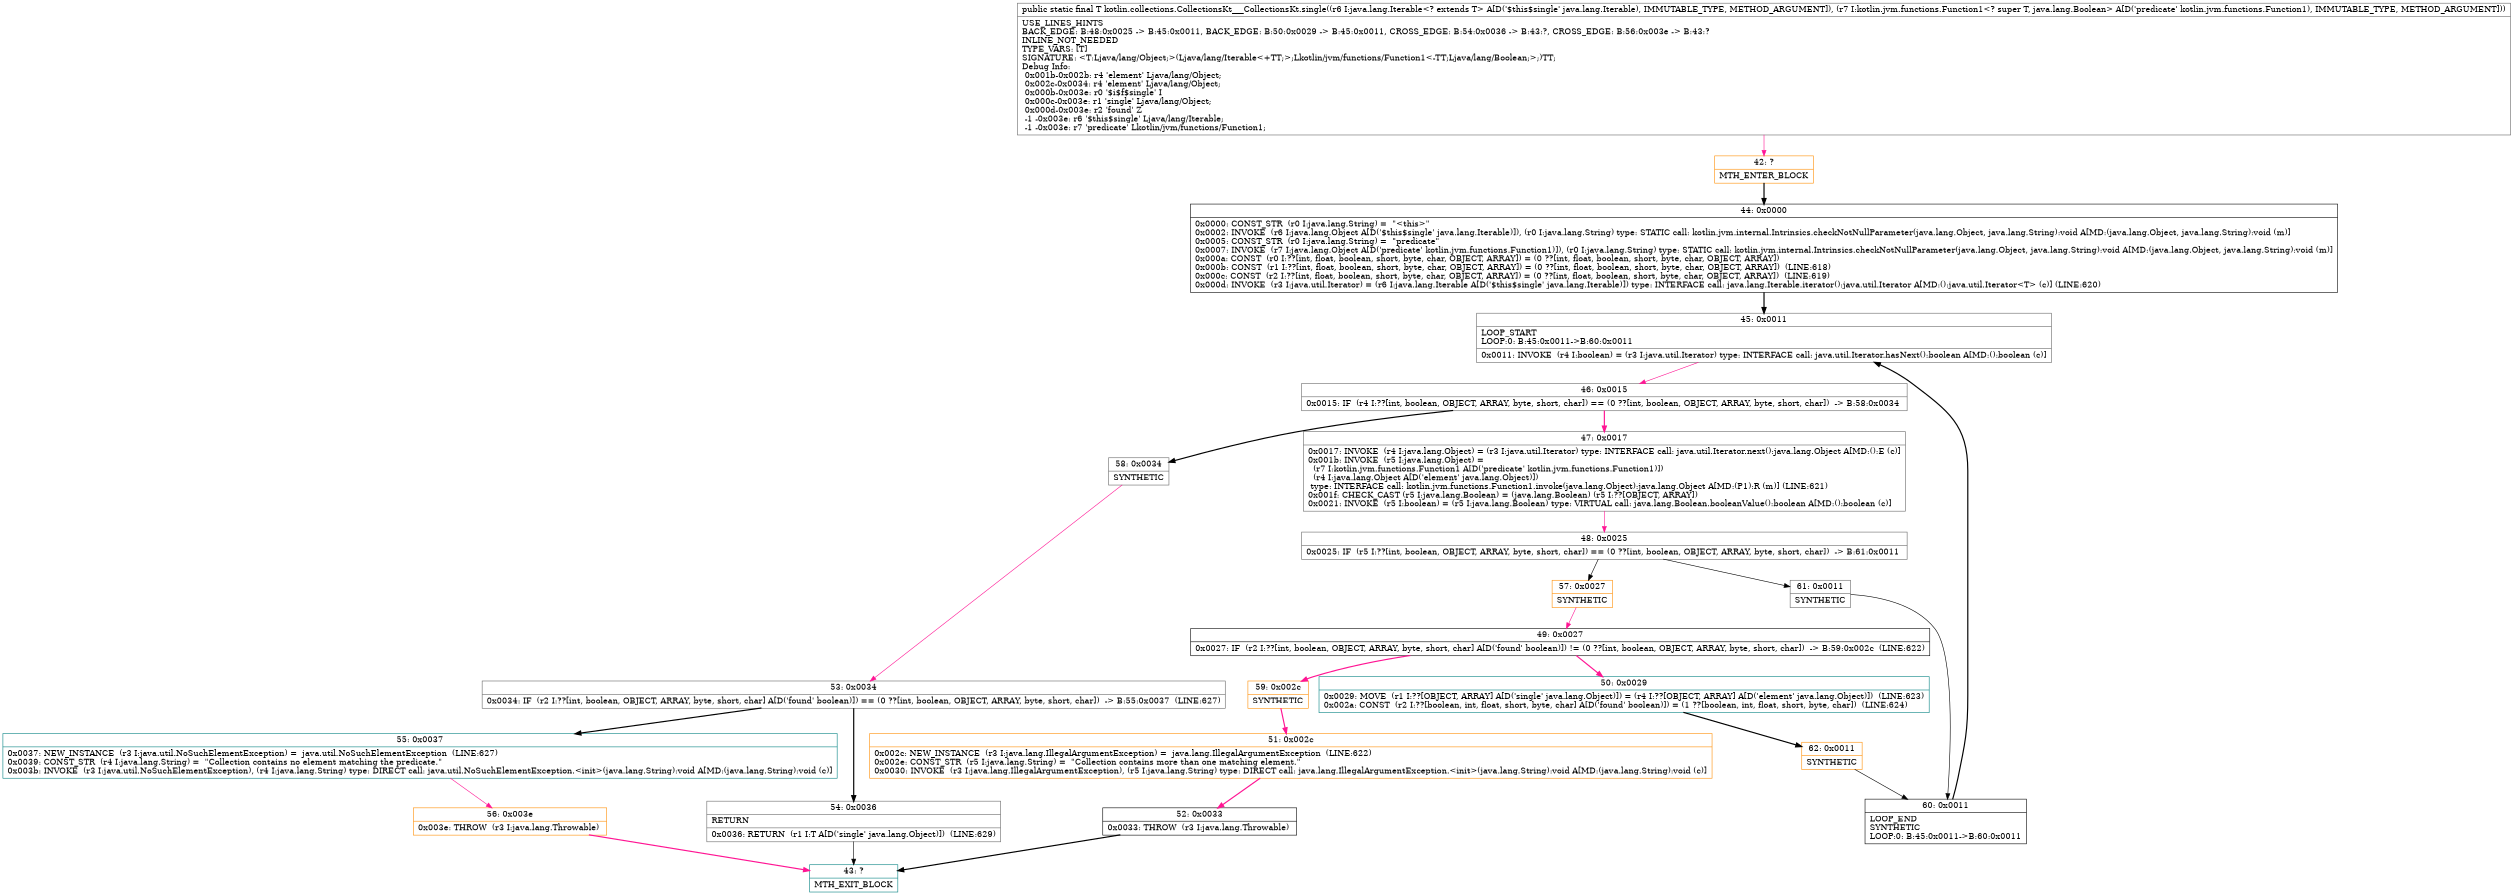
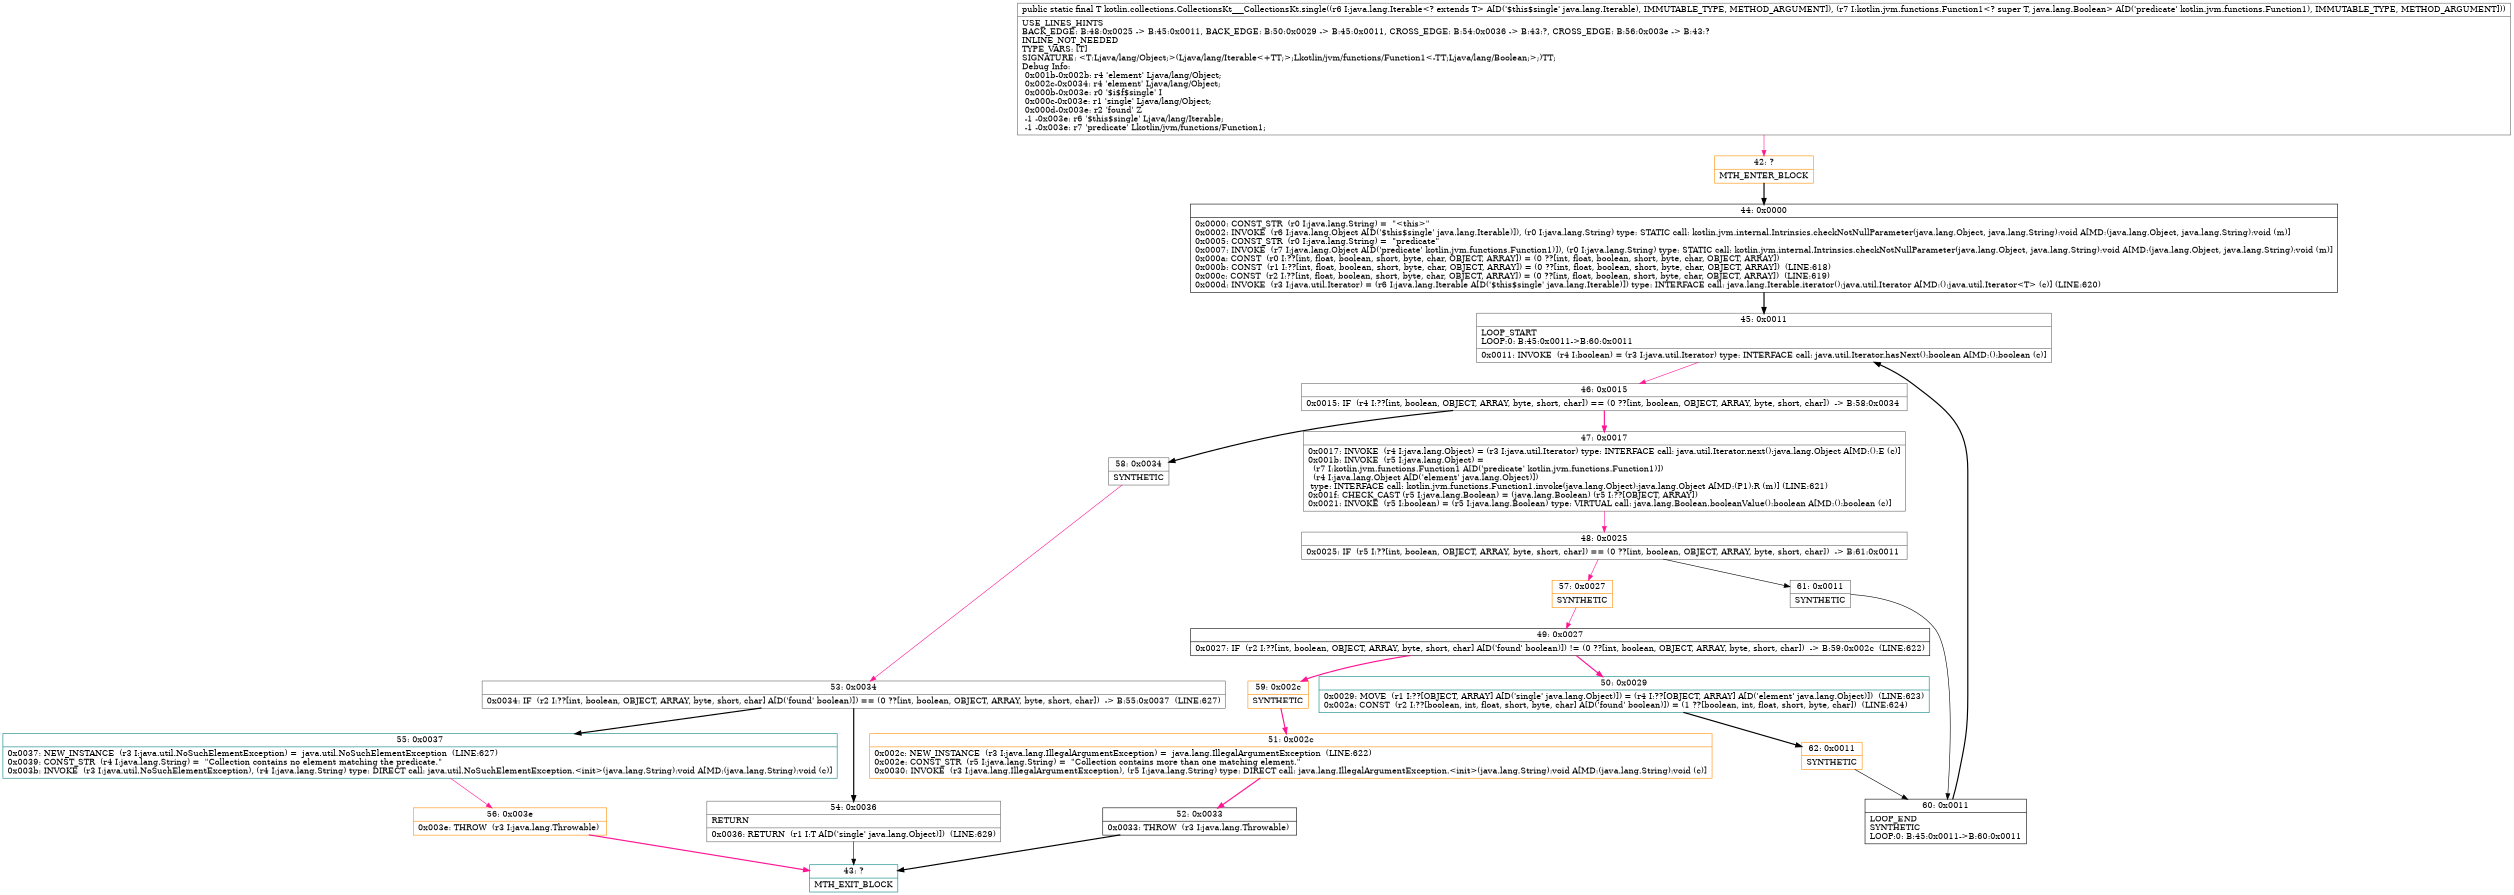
(1595, 567) -> (1595, 567)
